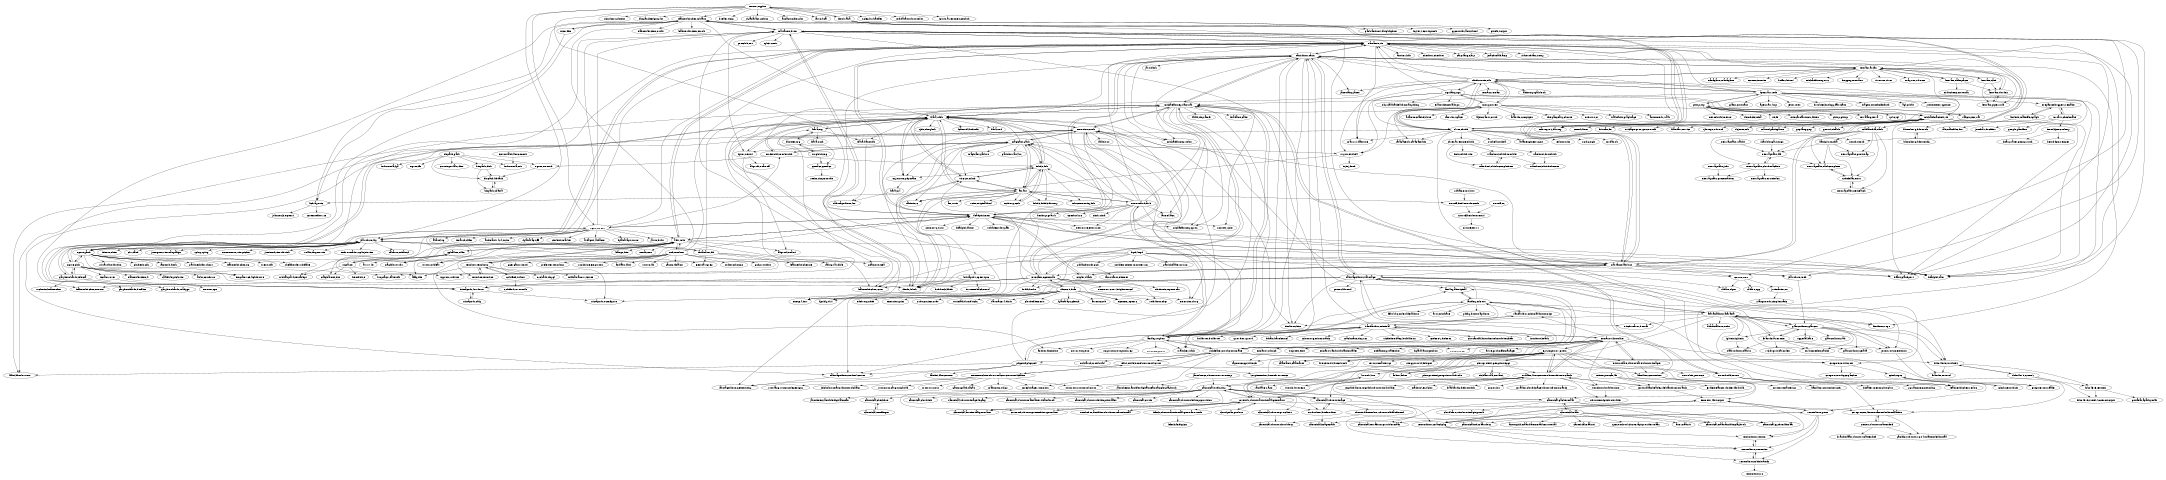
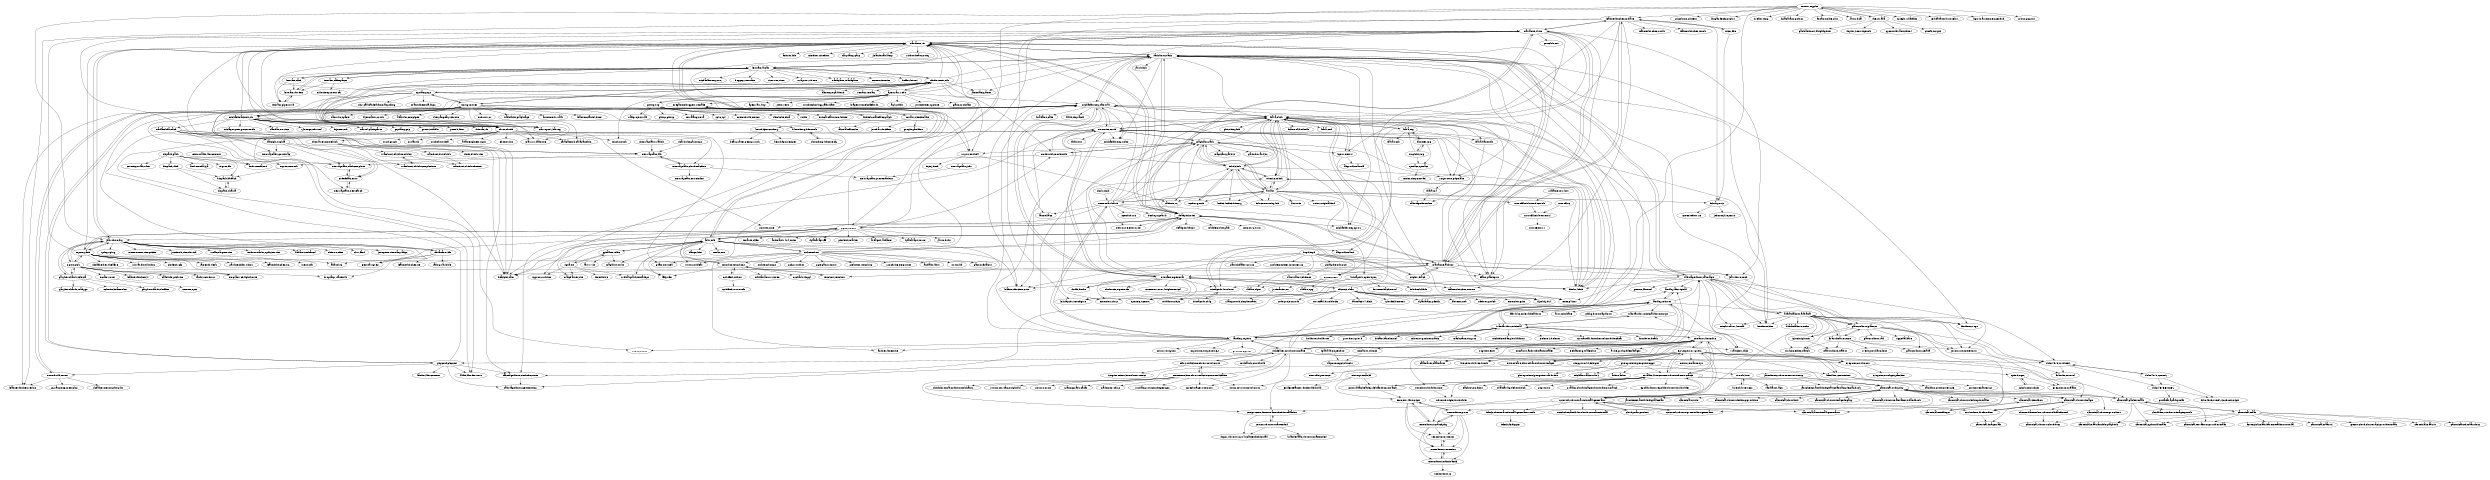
none -> (2027, 19)
(771, 43) -> none
(1120, 209) -> (1105, 196)
none -> (209, 260)
(1471, 354) -> (1509, 346)
none -> (1259, 370)
(1684, 425) -> (2425, 425)
(1922, 437) -> (1244, 437)
